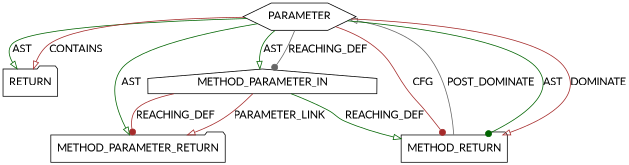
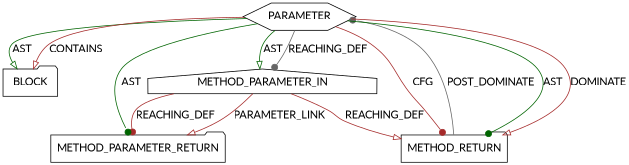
(157, 48) -> (157, 48)
(429, 57) -> (429, 57)
(30, 83) -> (30, 83)
(341, 119) -> (341, 119)
